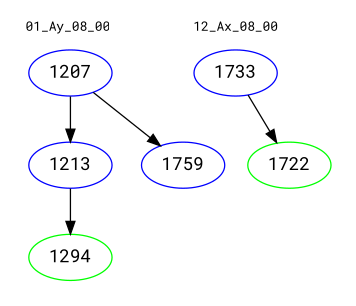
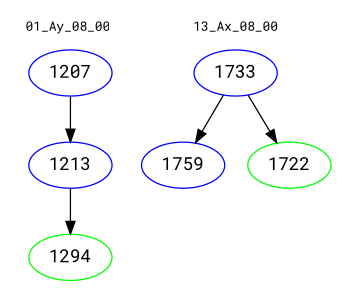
(236, 28) -> (236, 28)
(113, 108) -> (213, 113)
